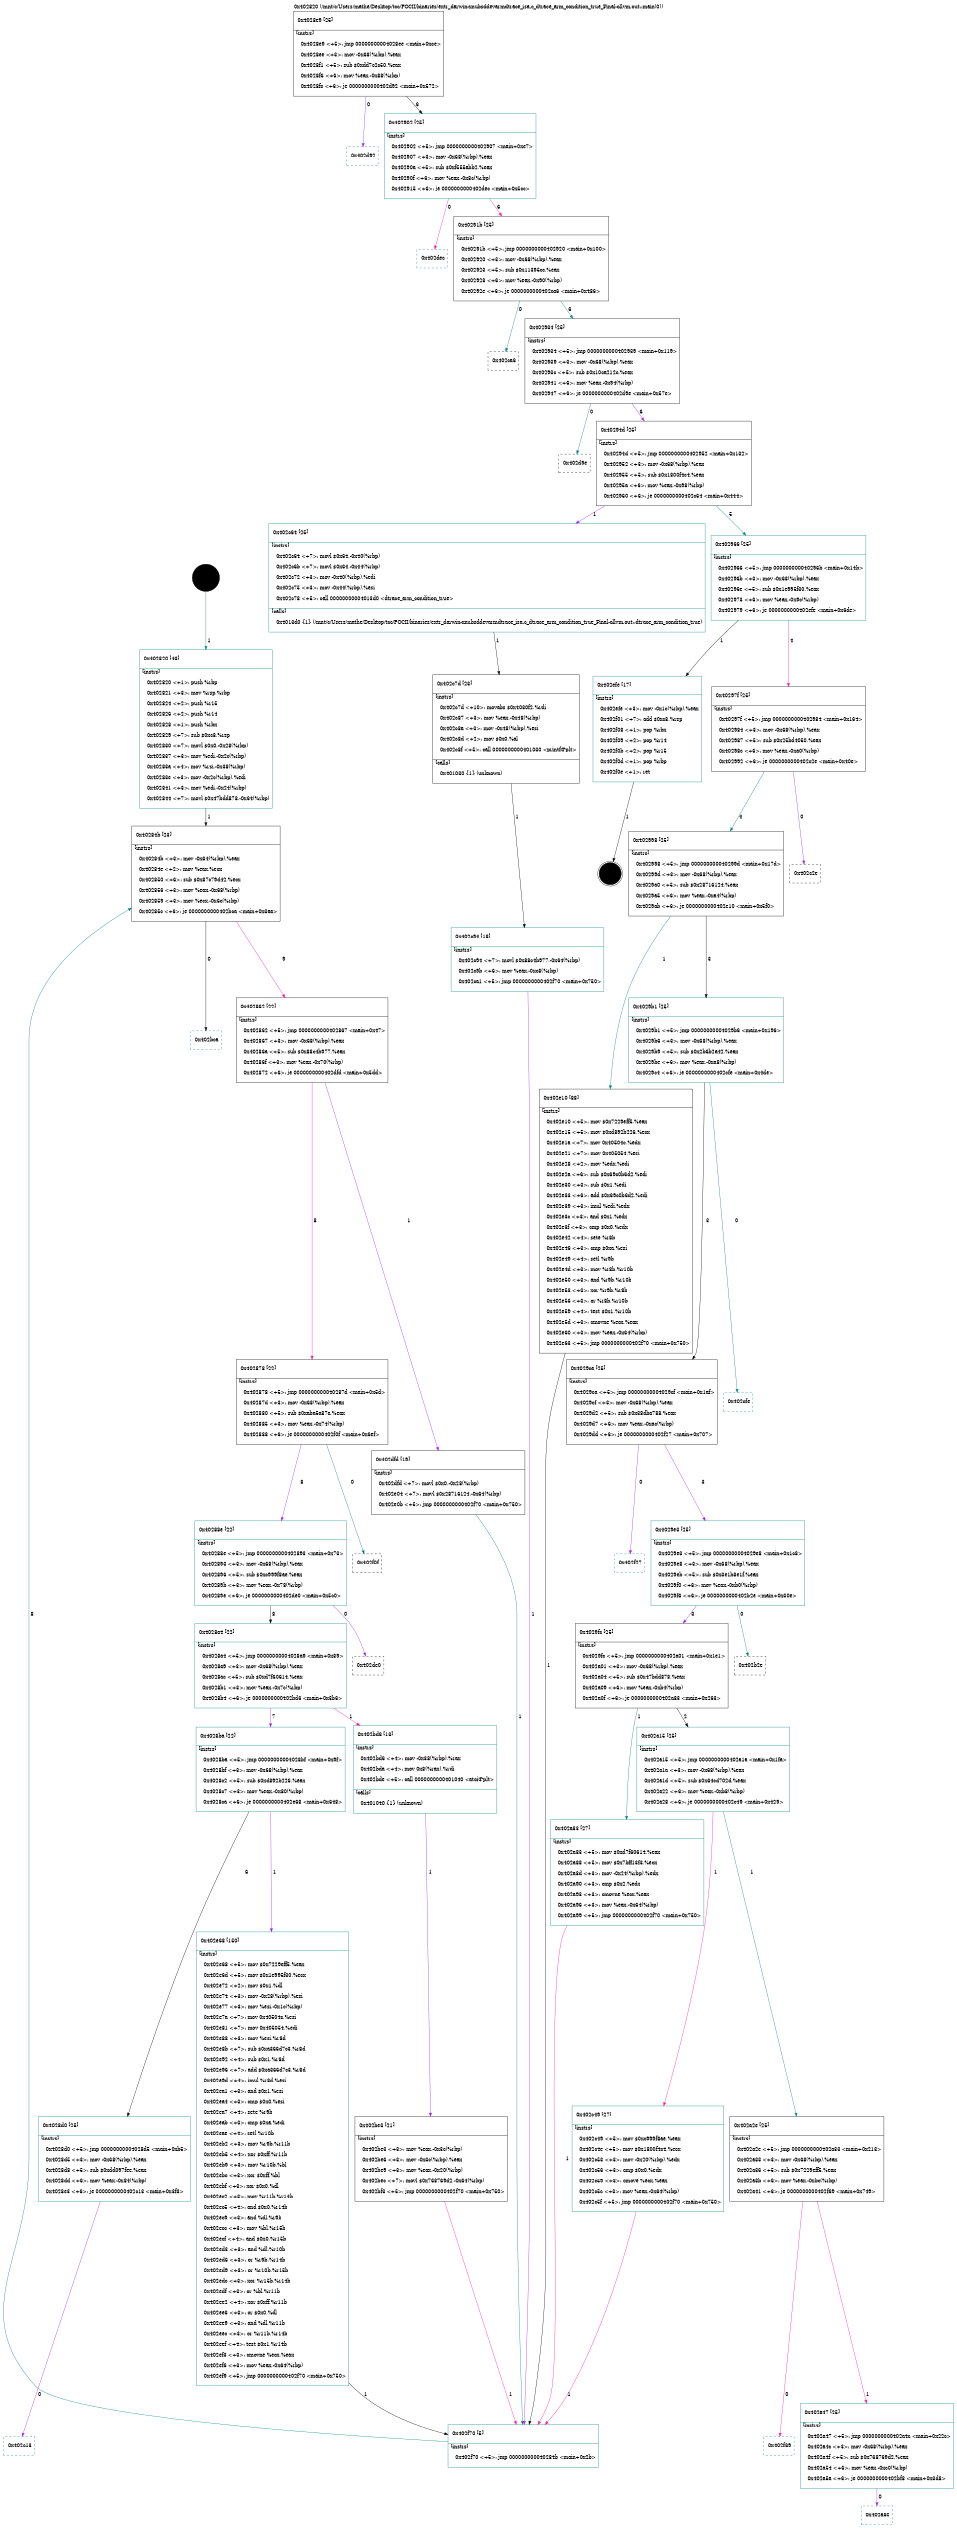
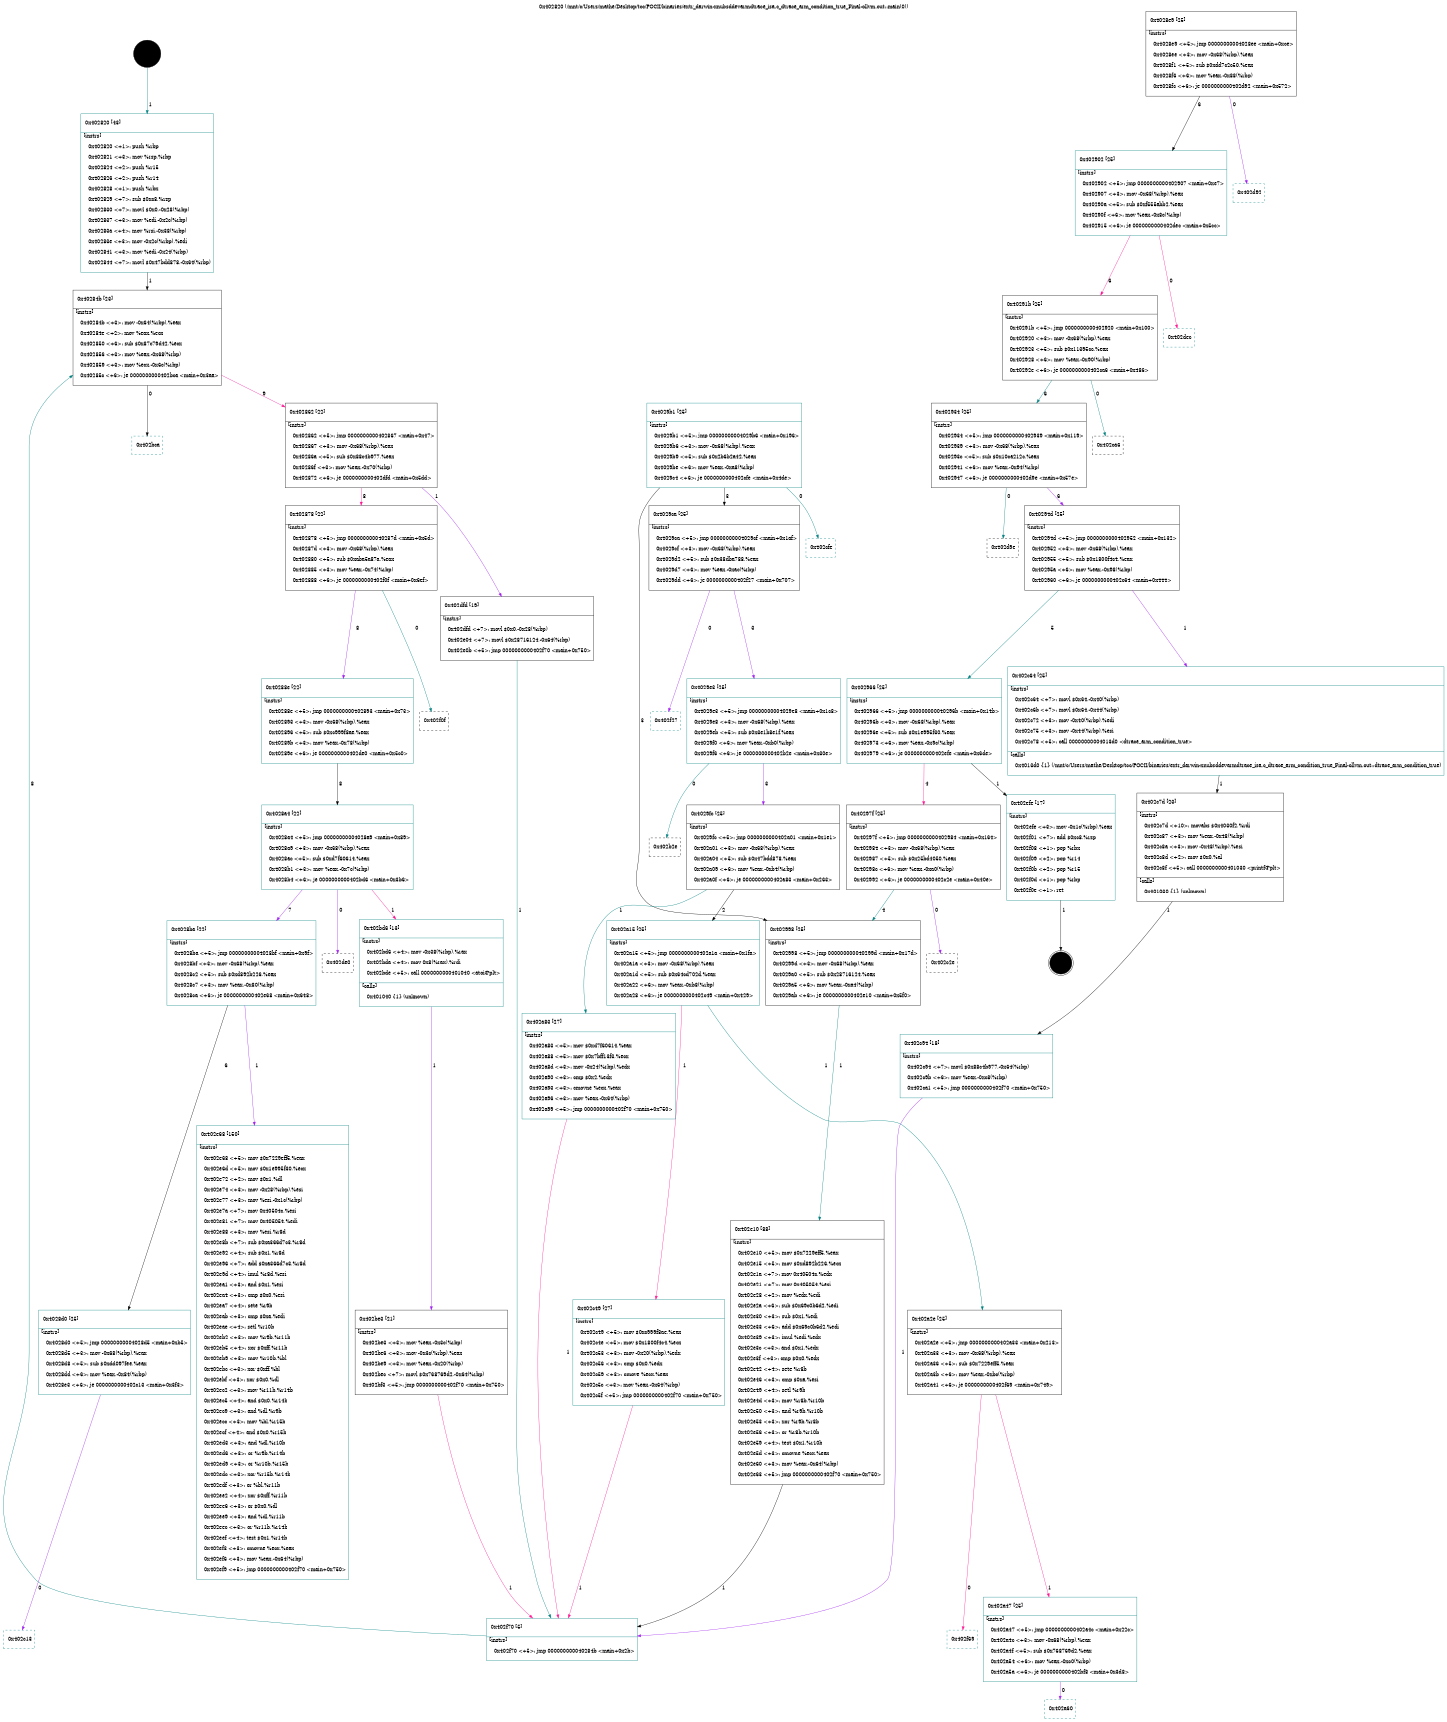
(706, 955) -> (639, 753)
(352, 1627) -> (338, 920)
(393, 2415) -> none
